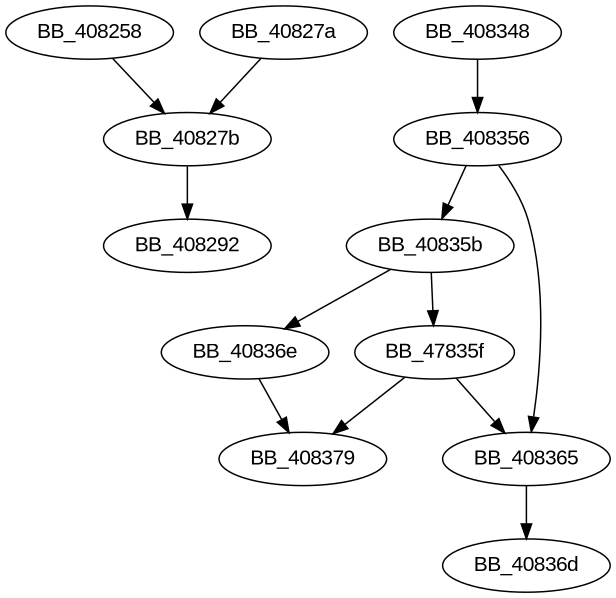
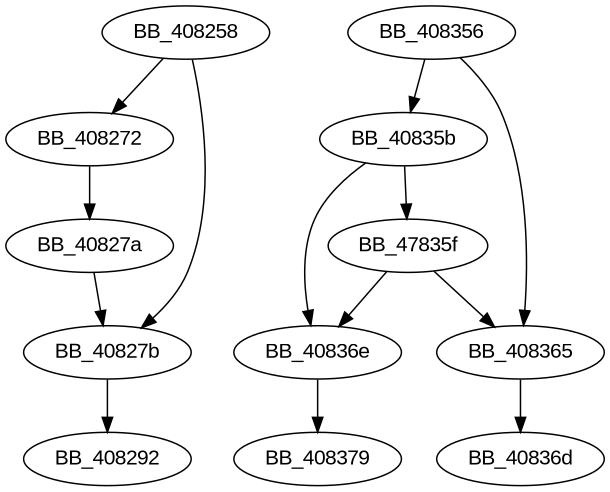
(478, 33) -> none
none -> (90, 139)
(375, 401) -> (368, 293)
